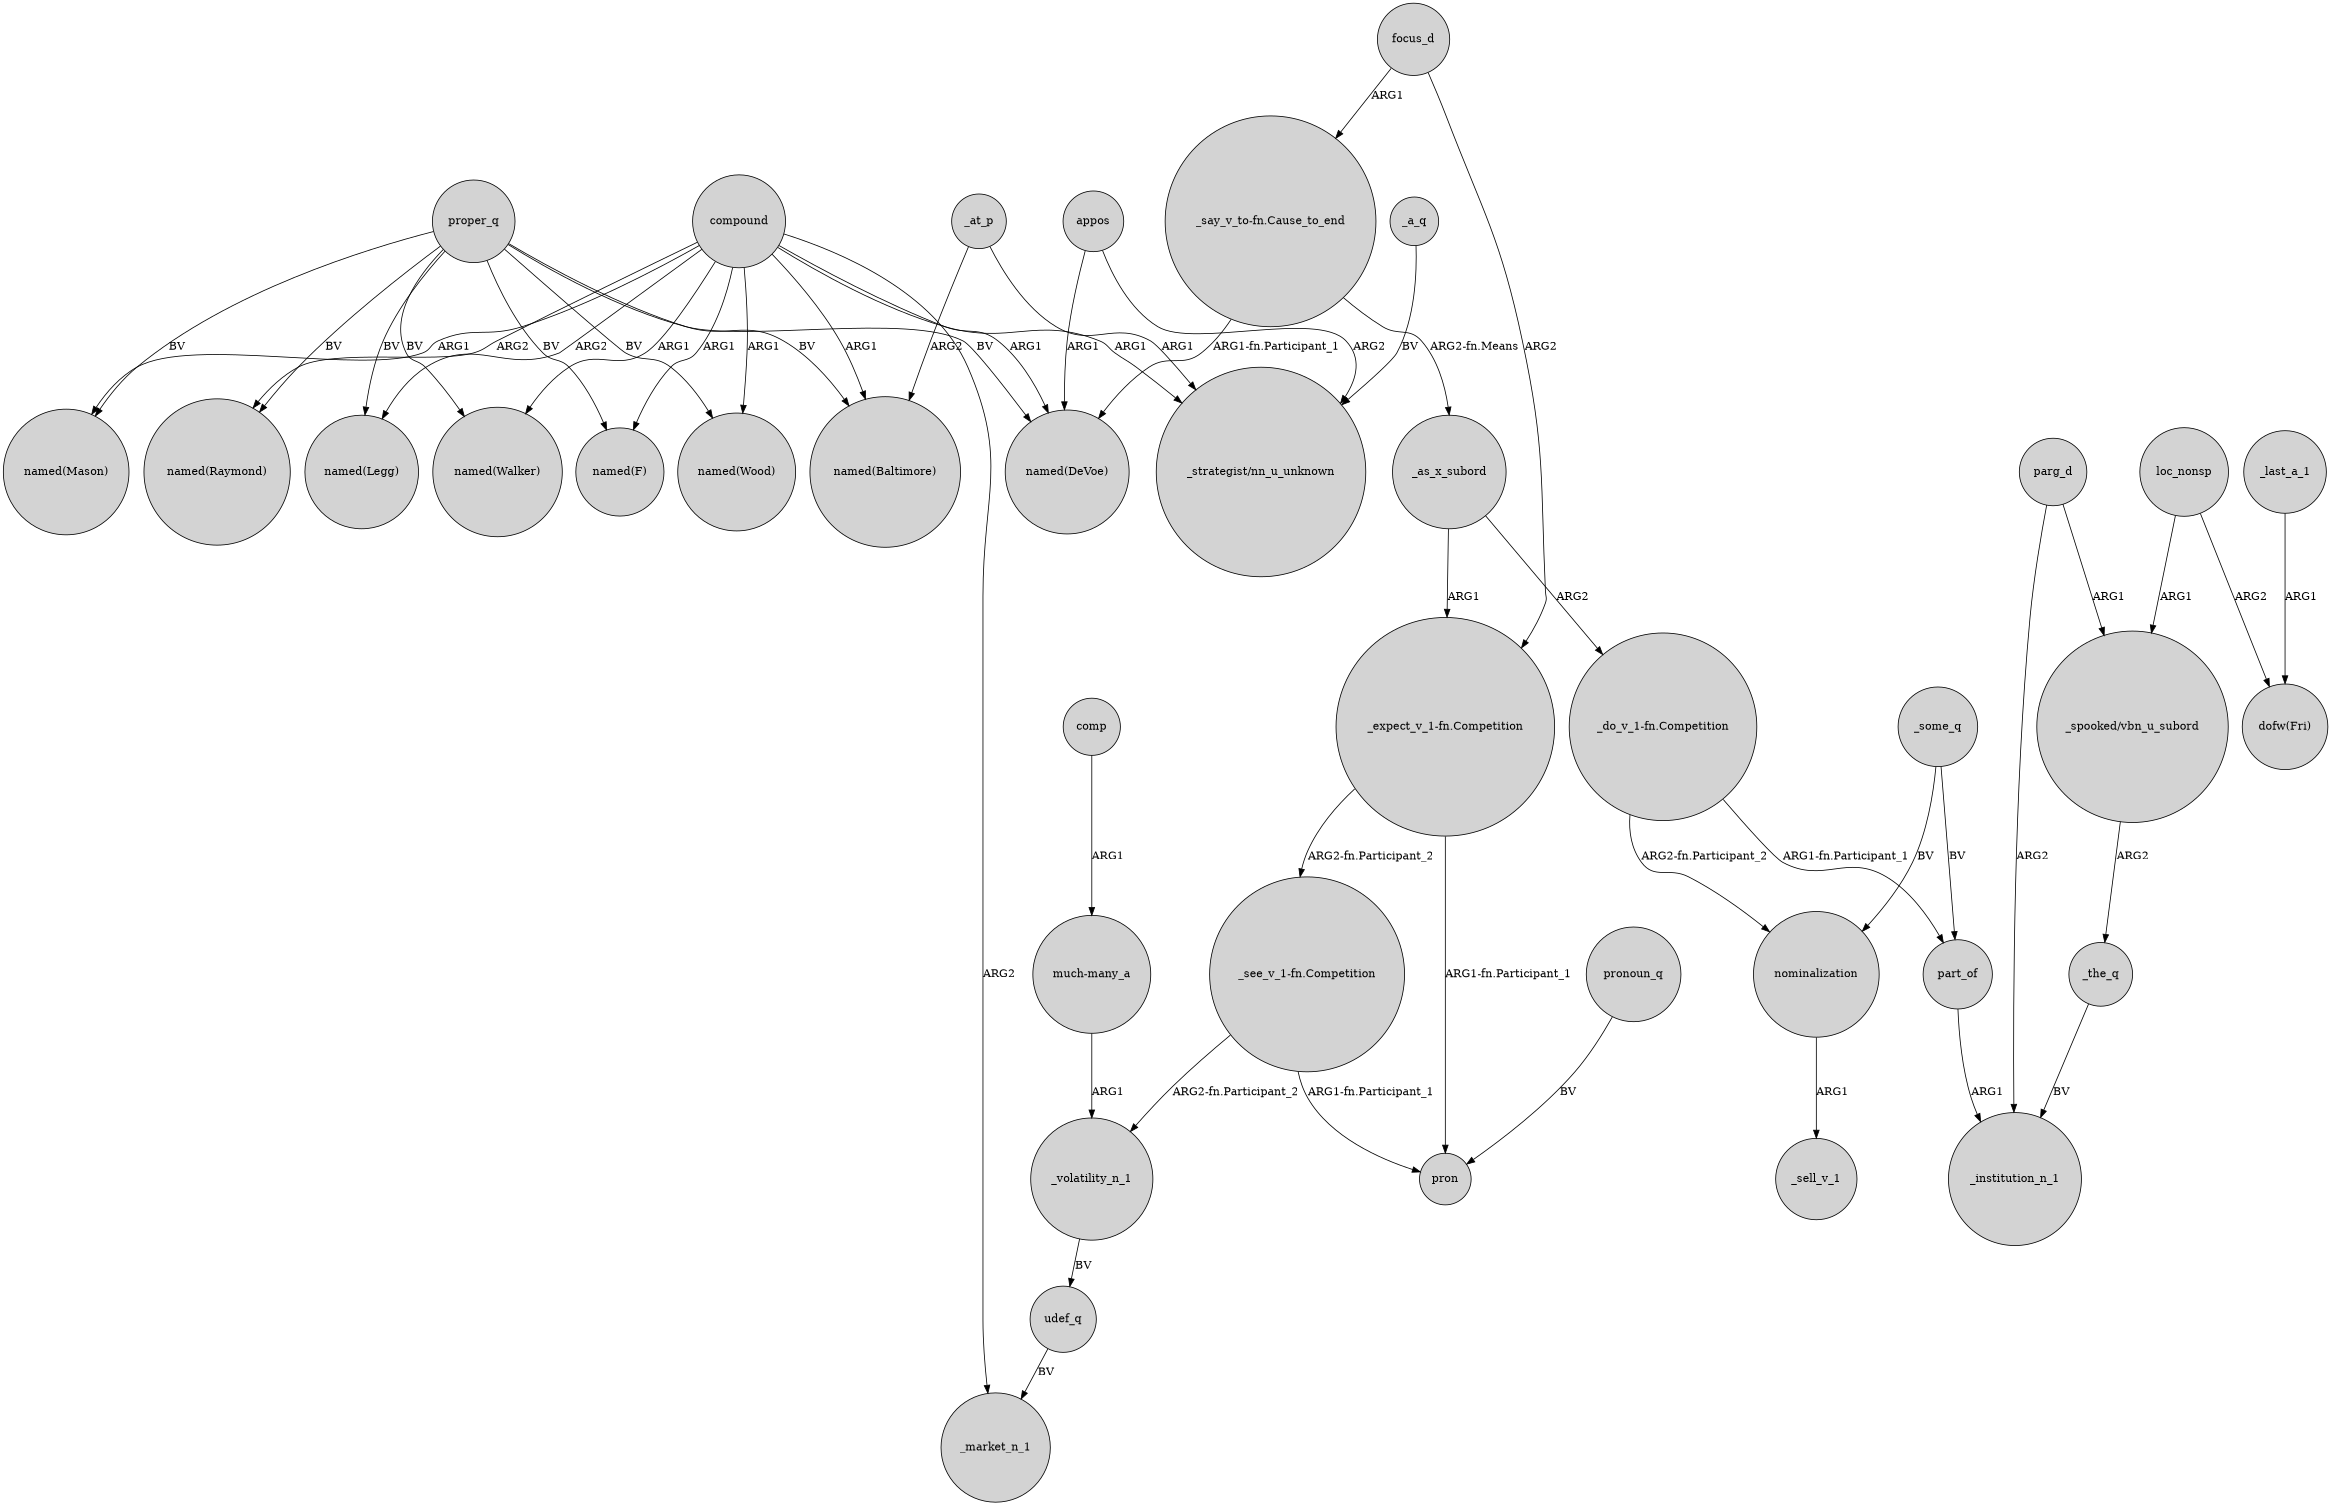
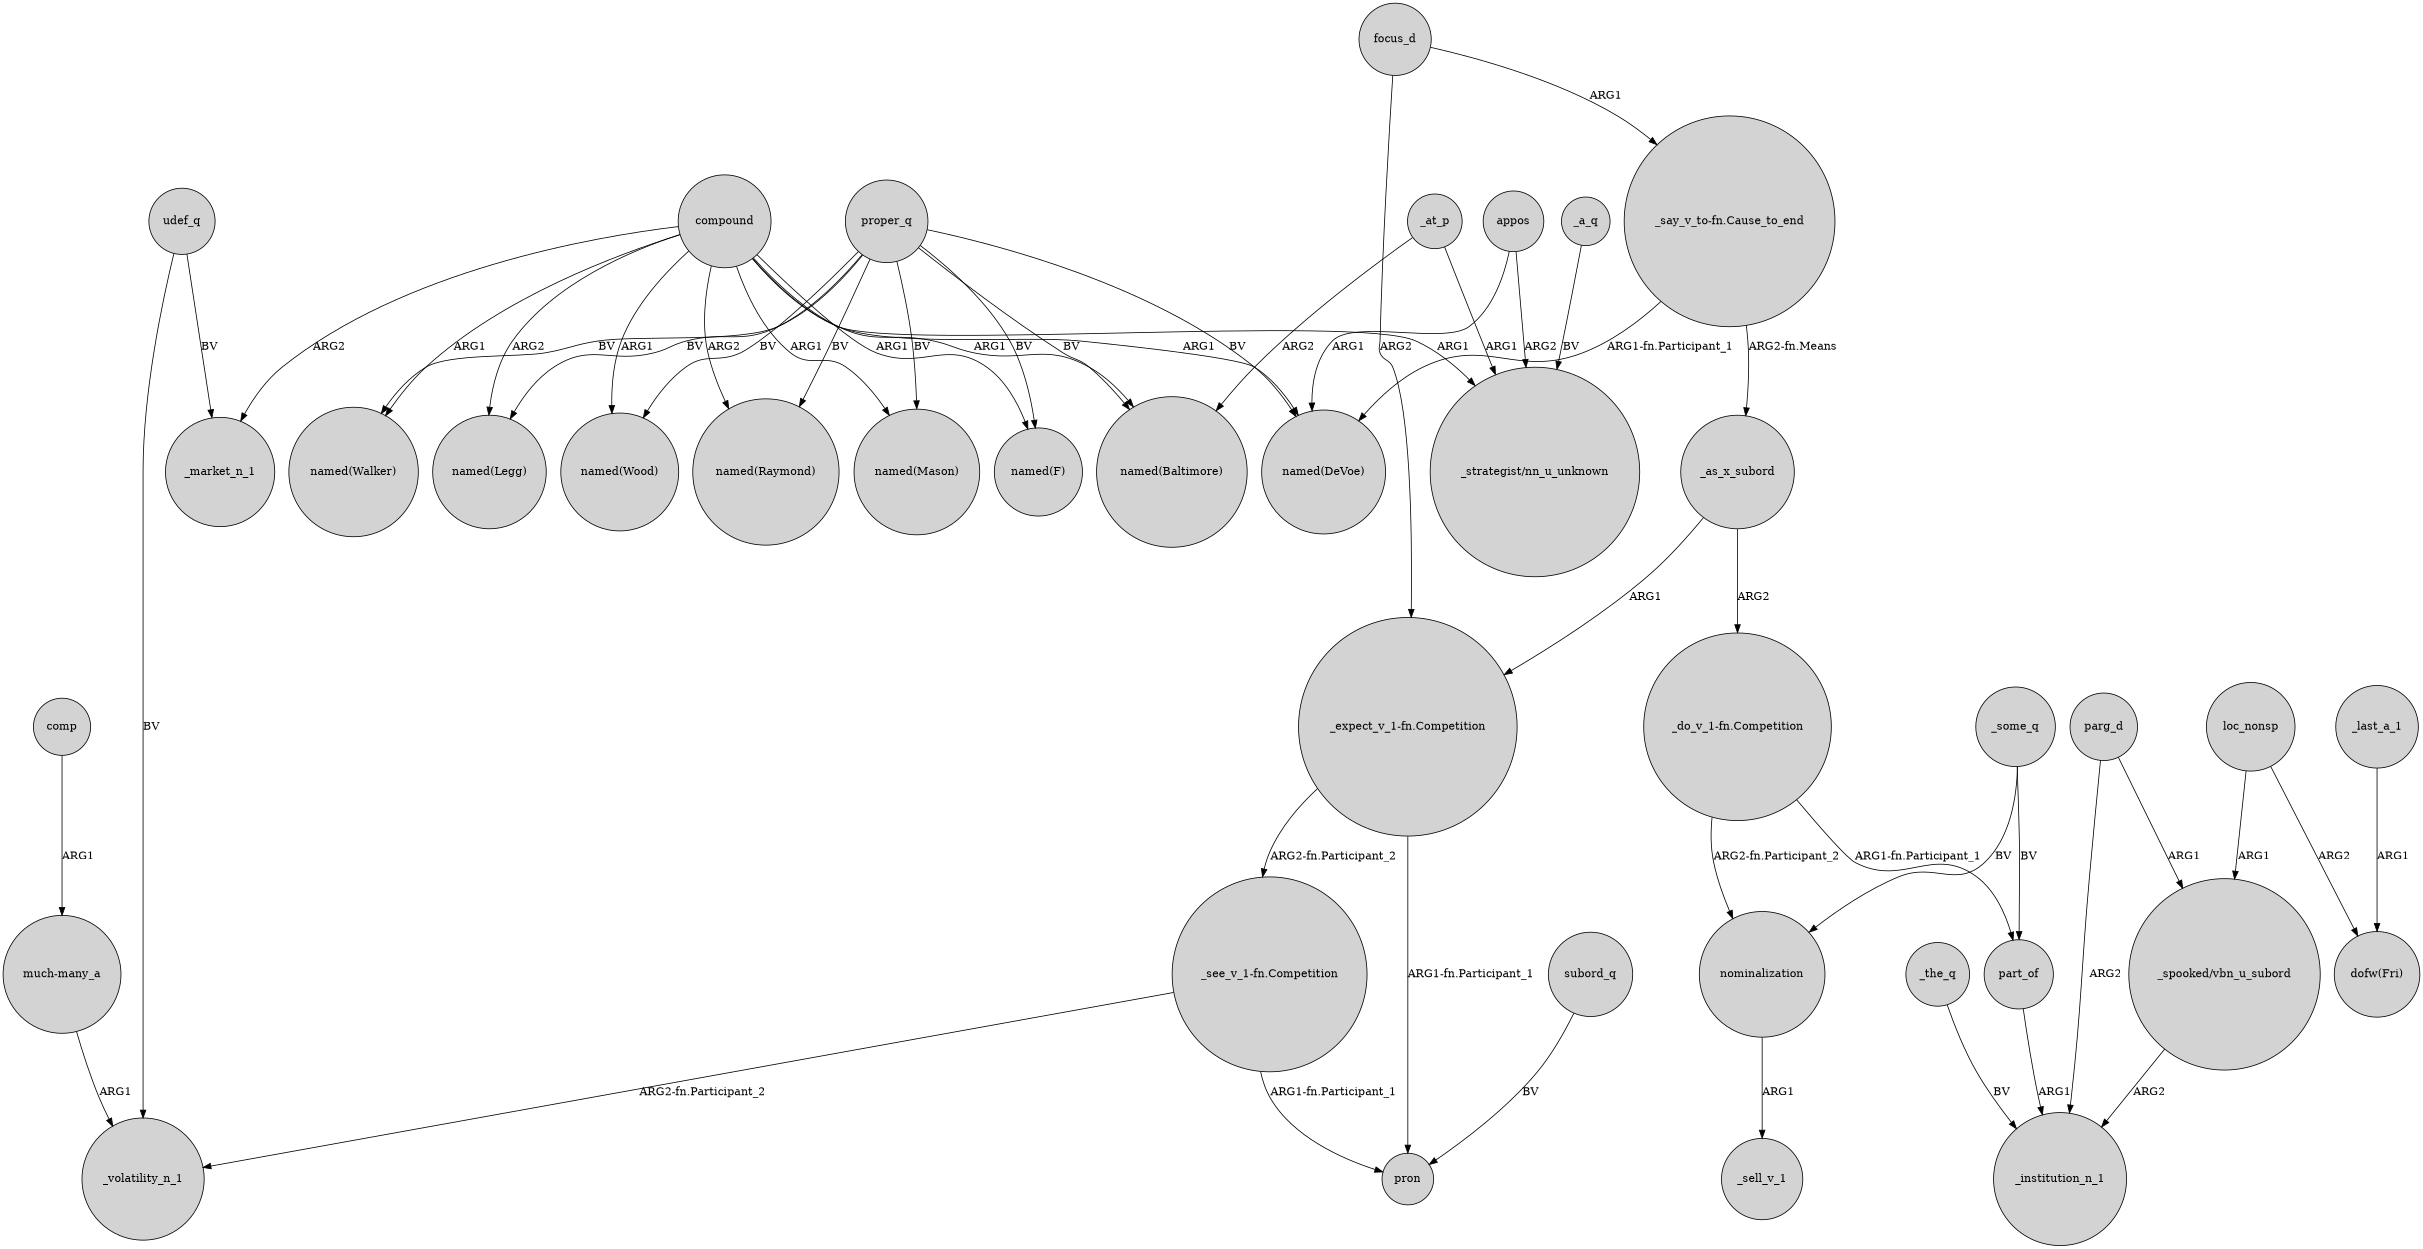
(2113, 878) -> (2136, 1085)
(1634, 974) -> (1591, 974)
(1076, 1259) -> (143, 681)
